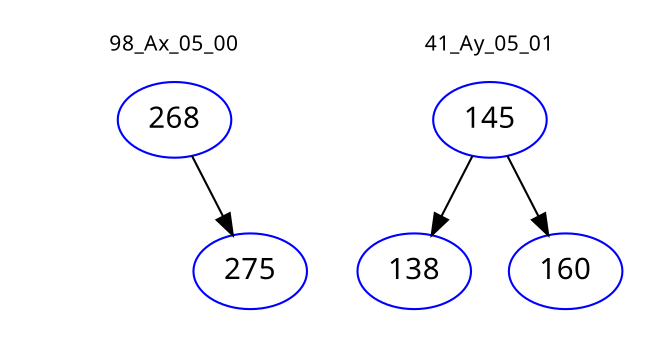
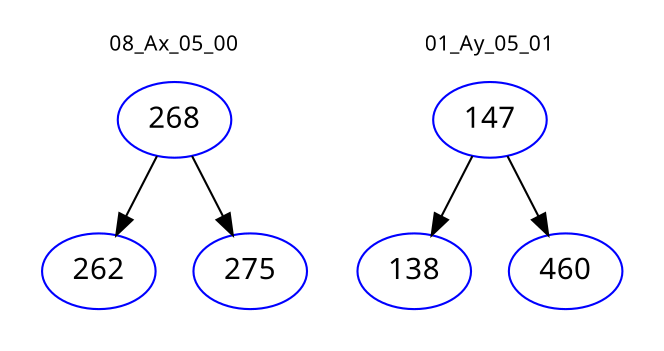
(175, 45) -> (175, 45)
(490, 45) -> (490, 45)
(490, 120) -> (490, 120)
none -> (99, 271)
(566, 271) -> (566, 271)
